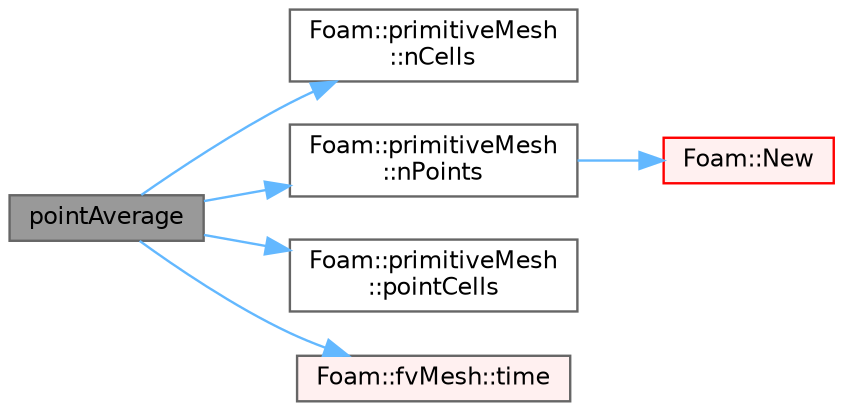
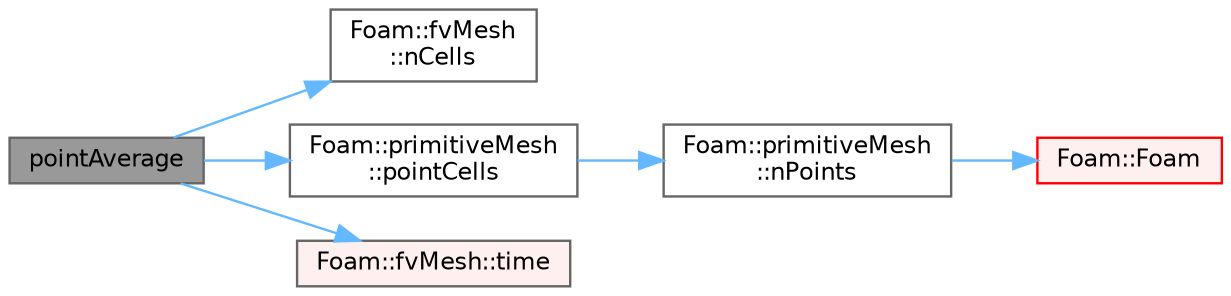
(434, 46) -> (434, 46)
(749, 161) -> (1130, 161)
(235, 196) -> (608, 161)
